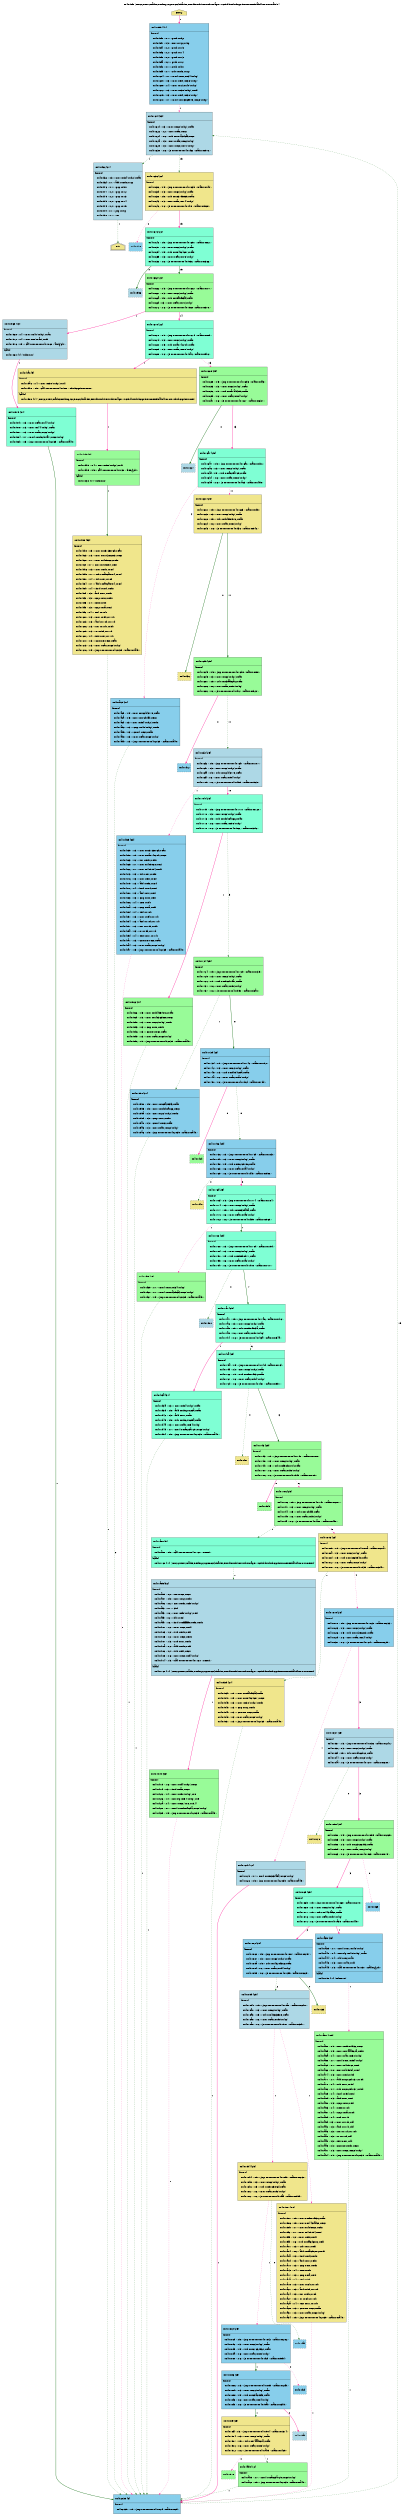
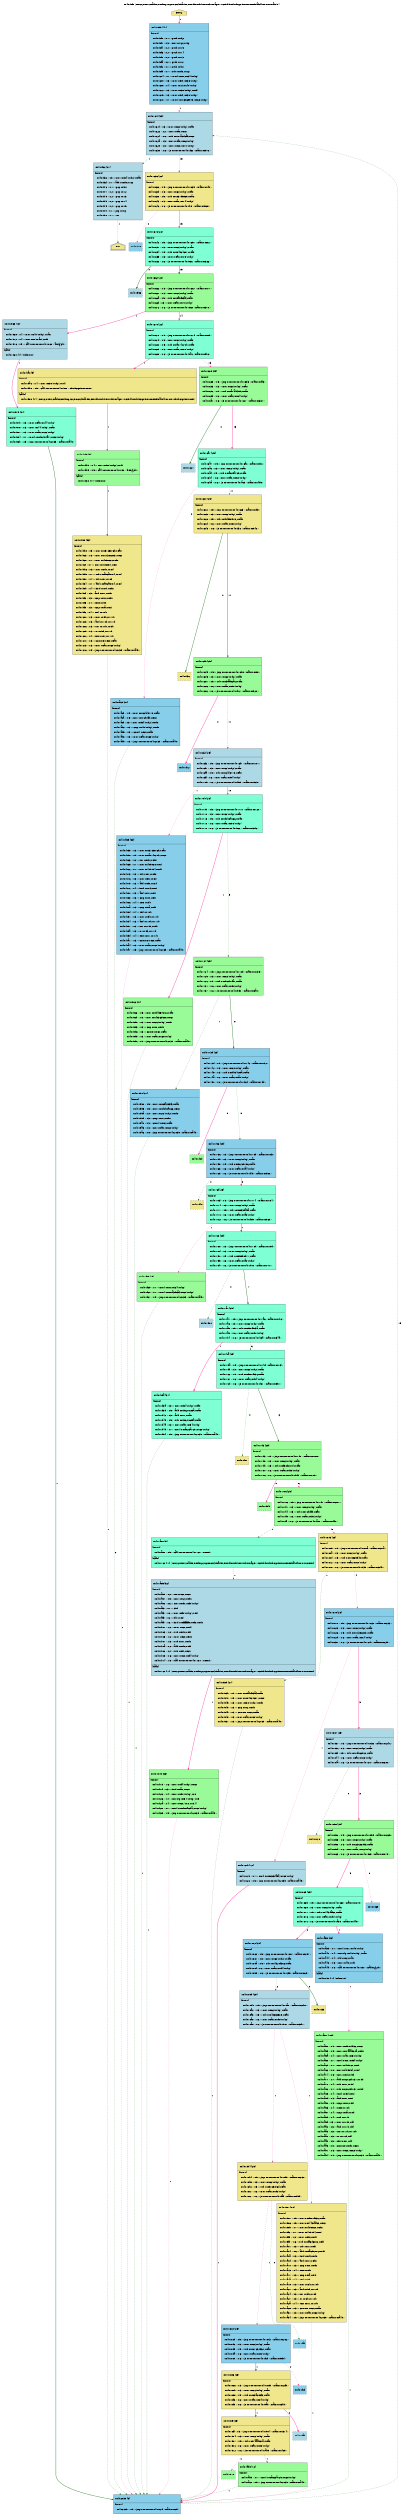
(256, 2390) -> (256, 2390)
